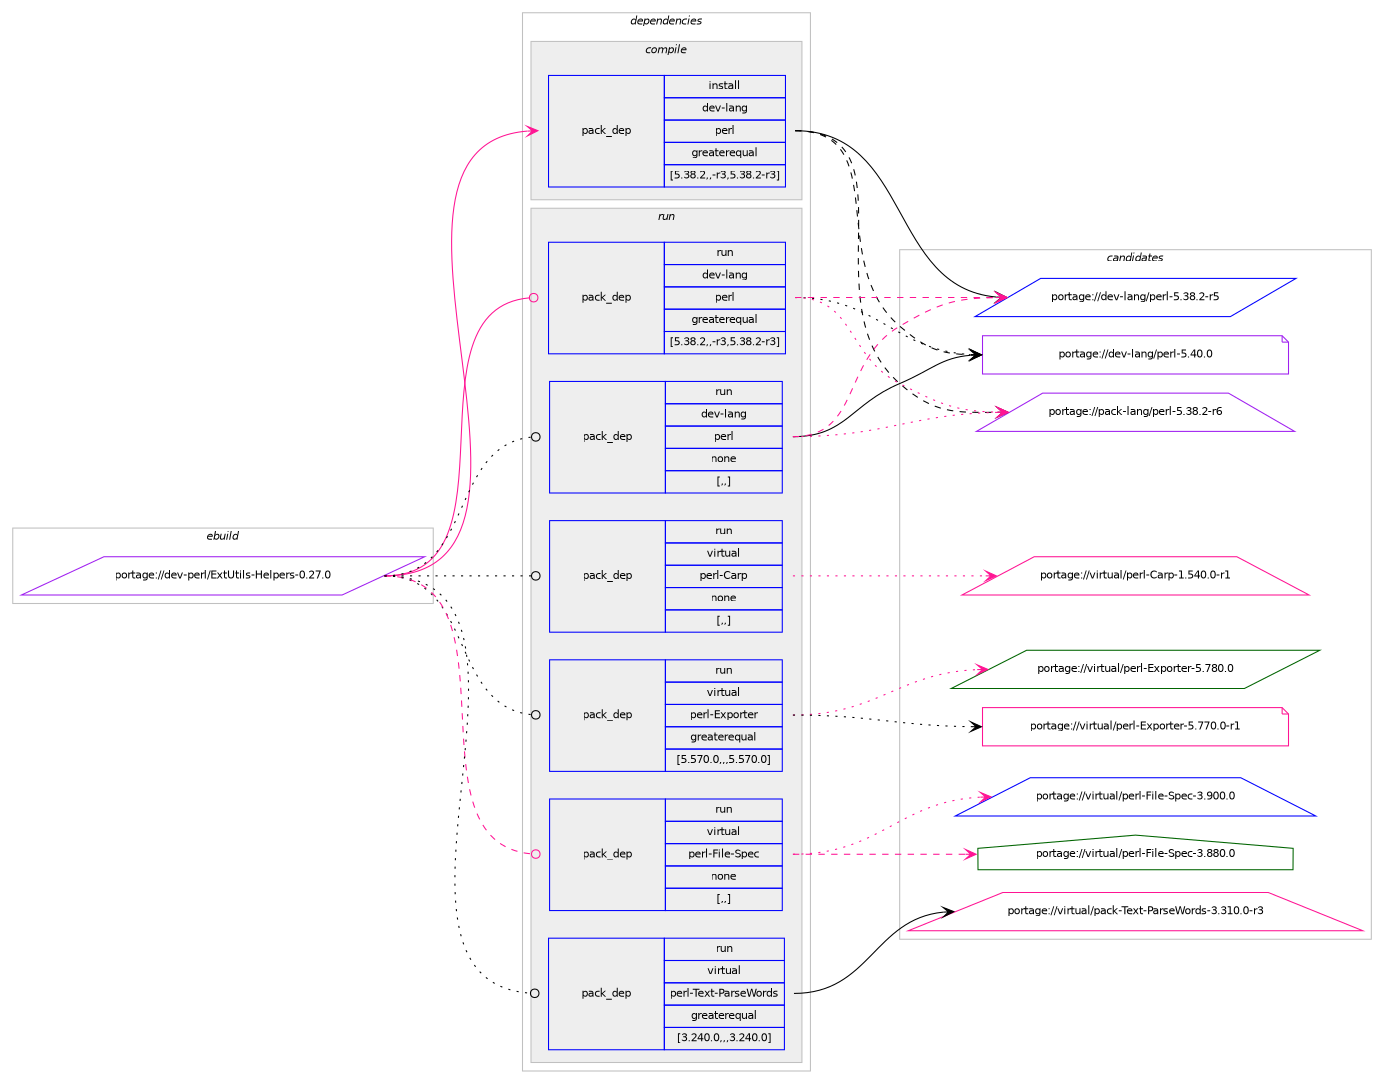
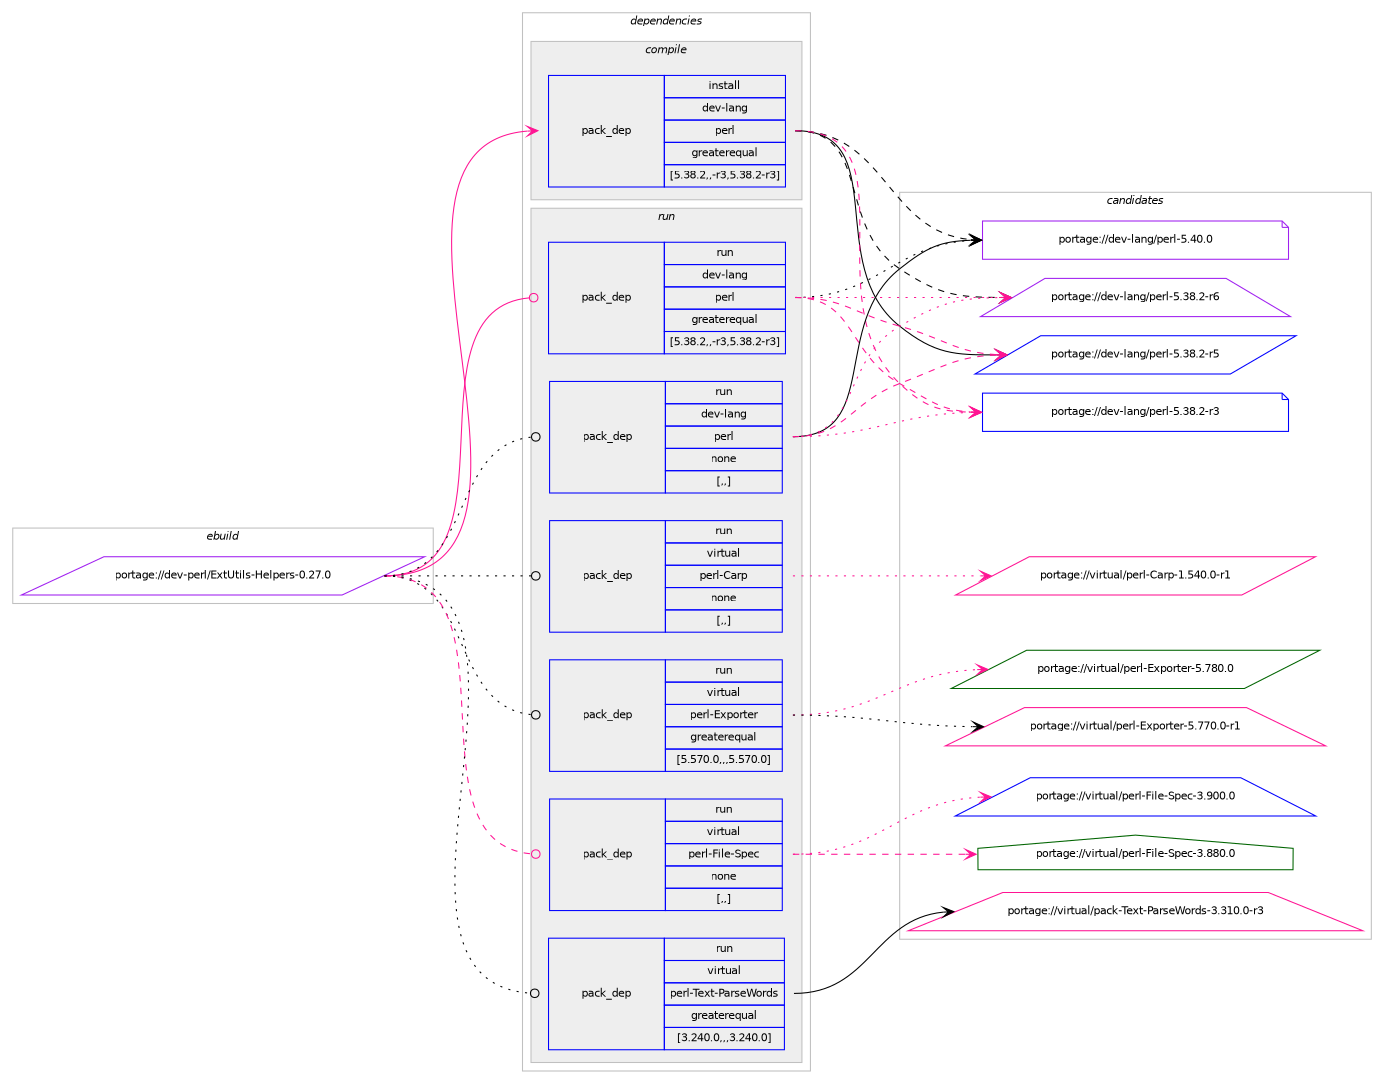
(1135, 412) -> (1135, 298)
none -> (1135, 412)
(1135, 576) -> (1135, 576)
(1135, 727) -> (1135, 727)
